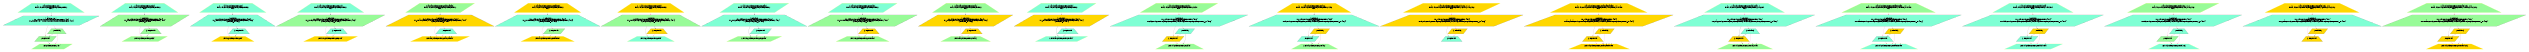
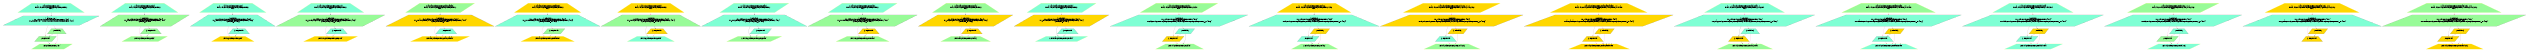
none -> (1452, 47)
(2174, 47) -> (2174, 47)
